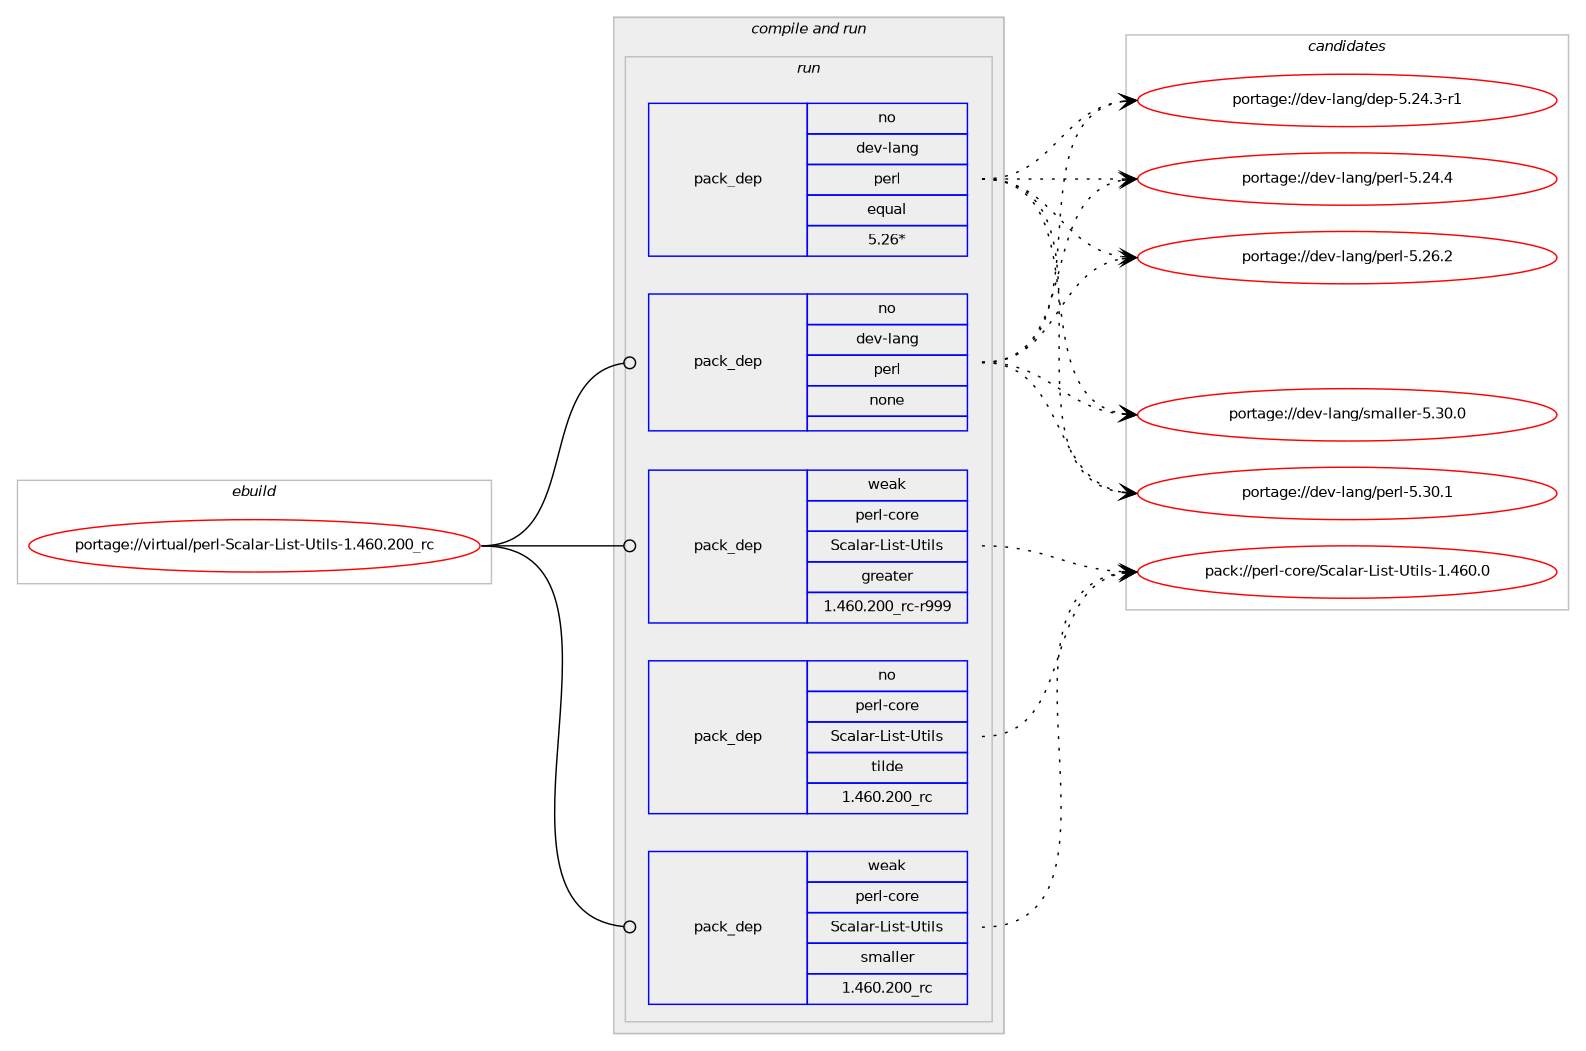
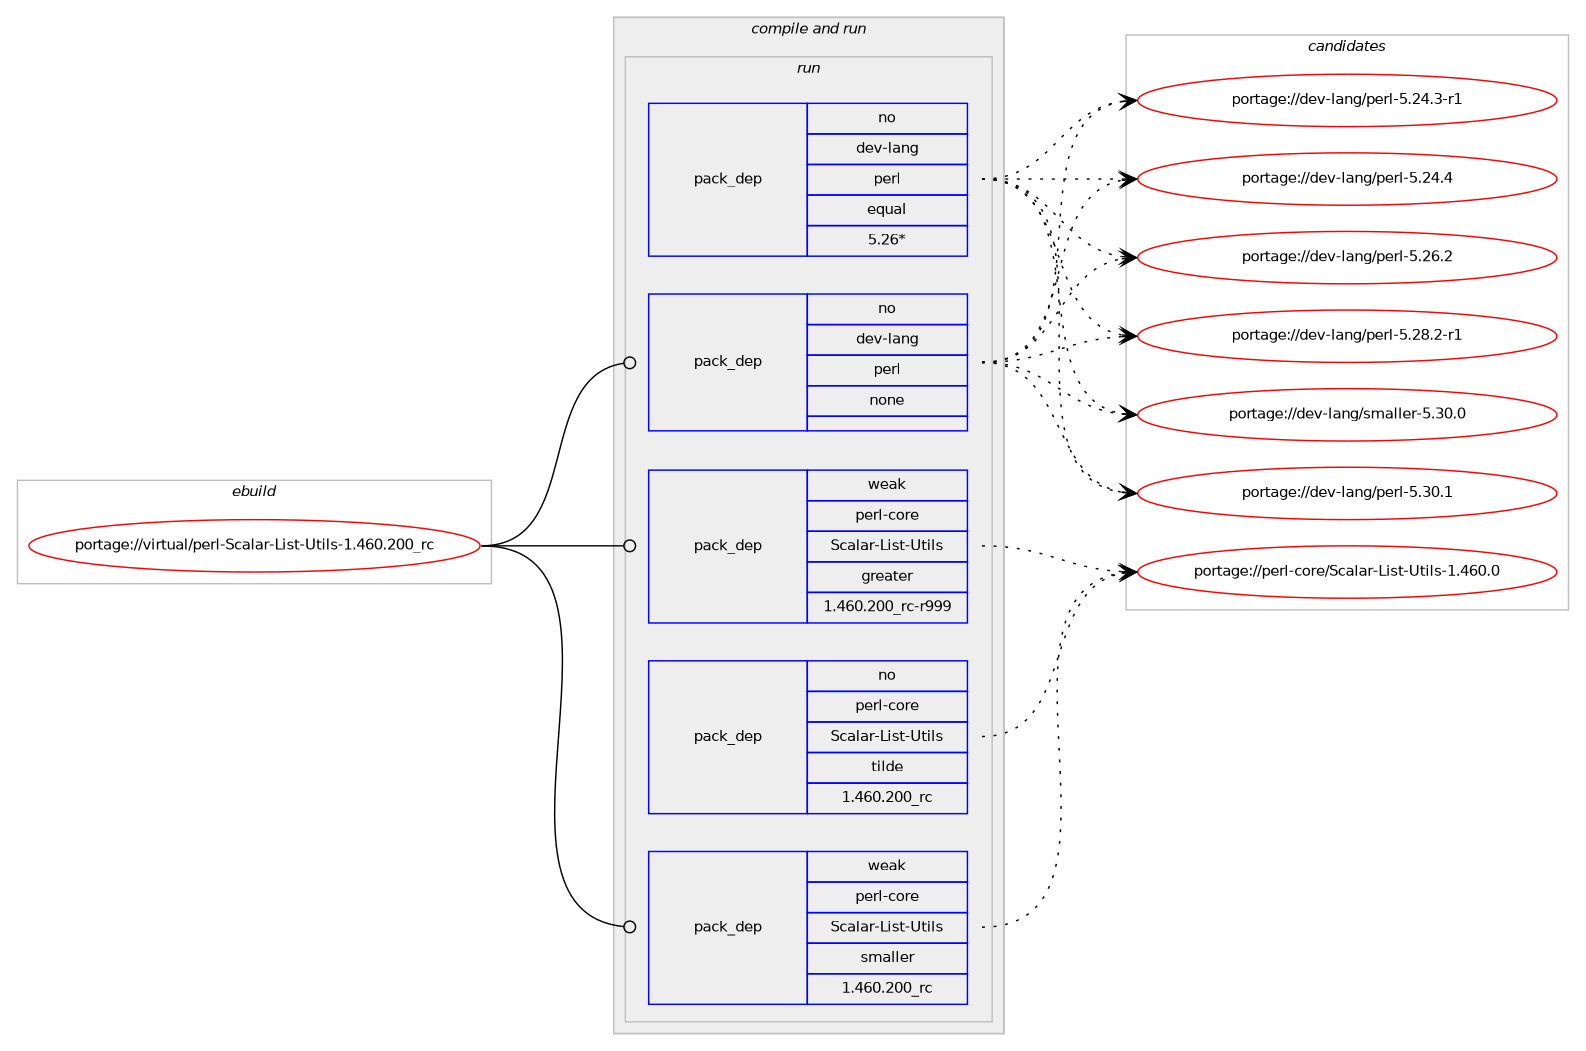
(1347, 100) -> (1347, 100)
none -> (1347, 336)
(1347, 572) -> (1347, 572)
